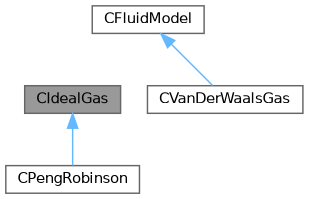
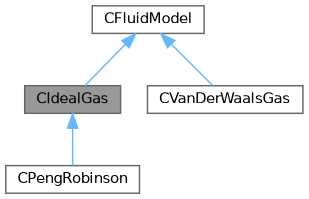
none -> (105, 65)
